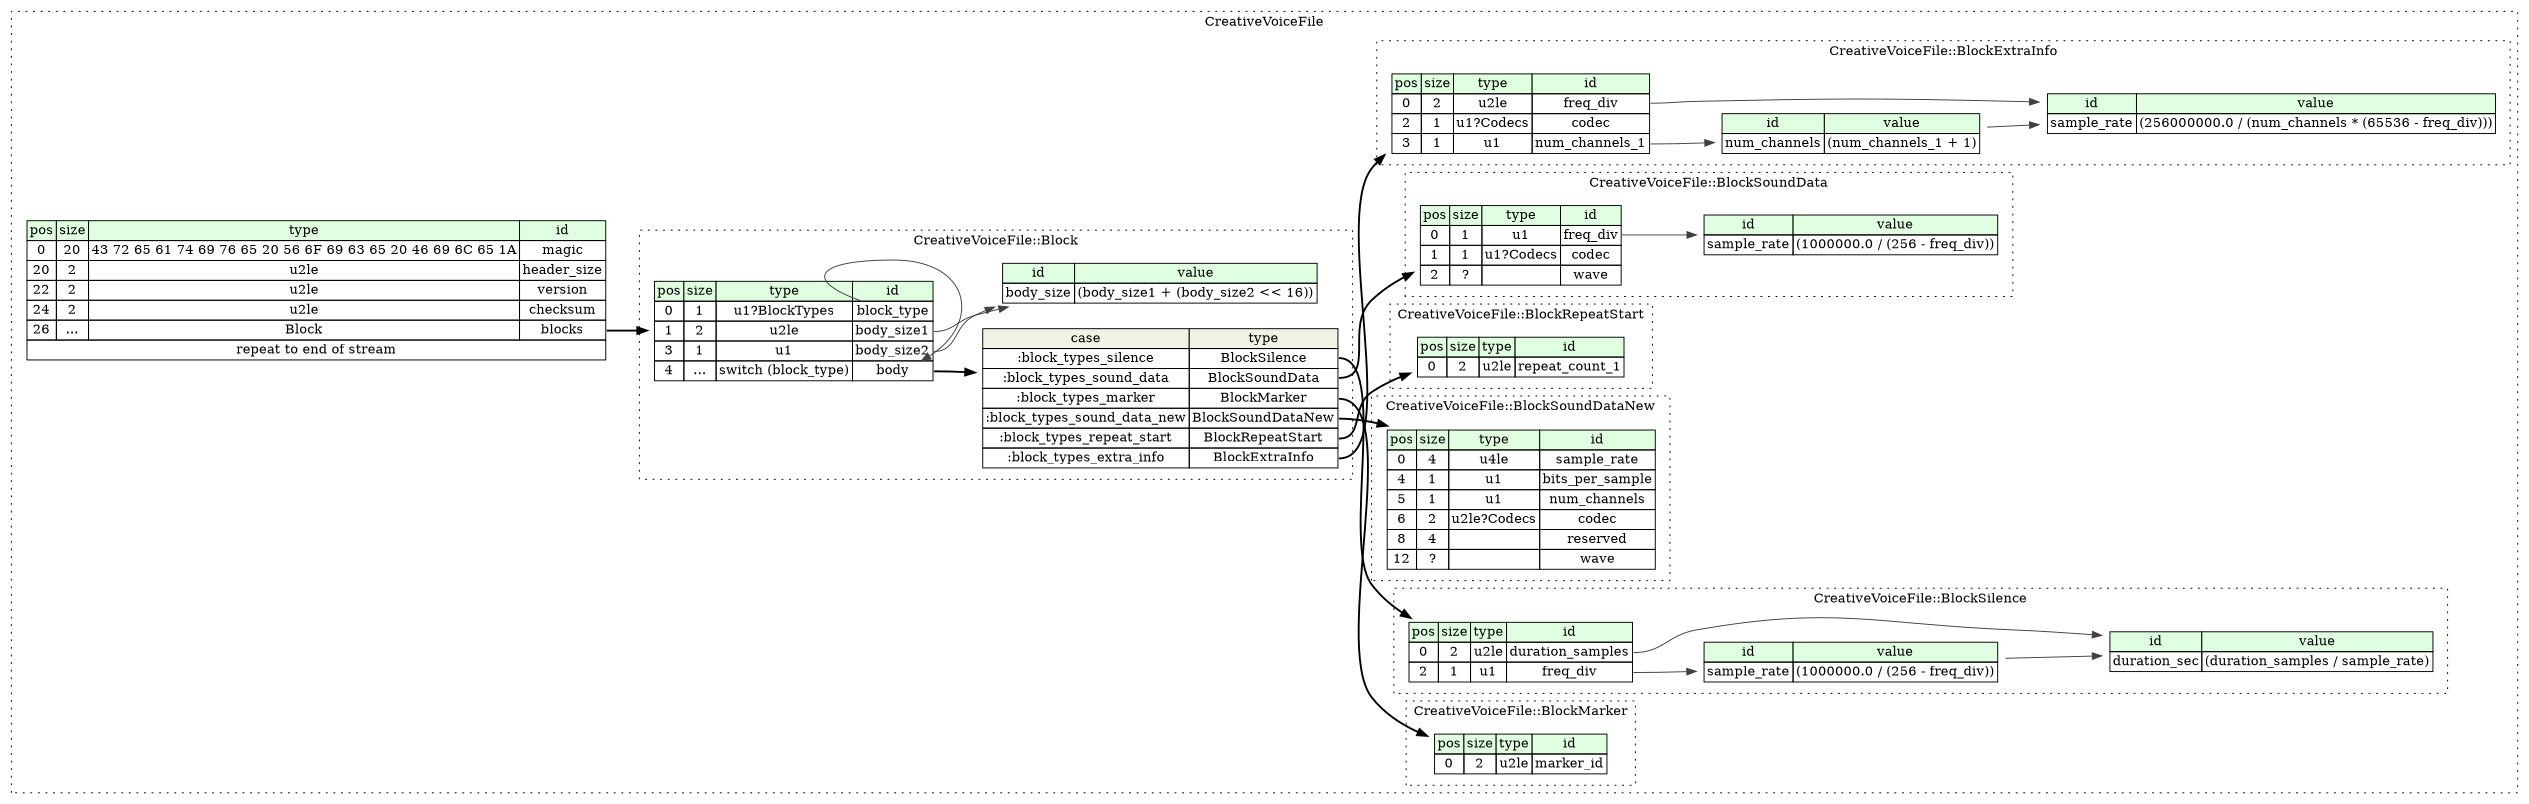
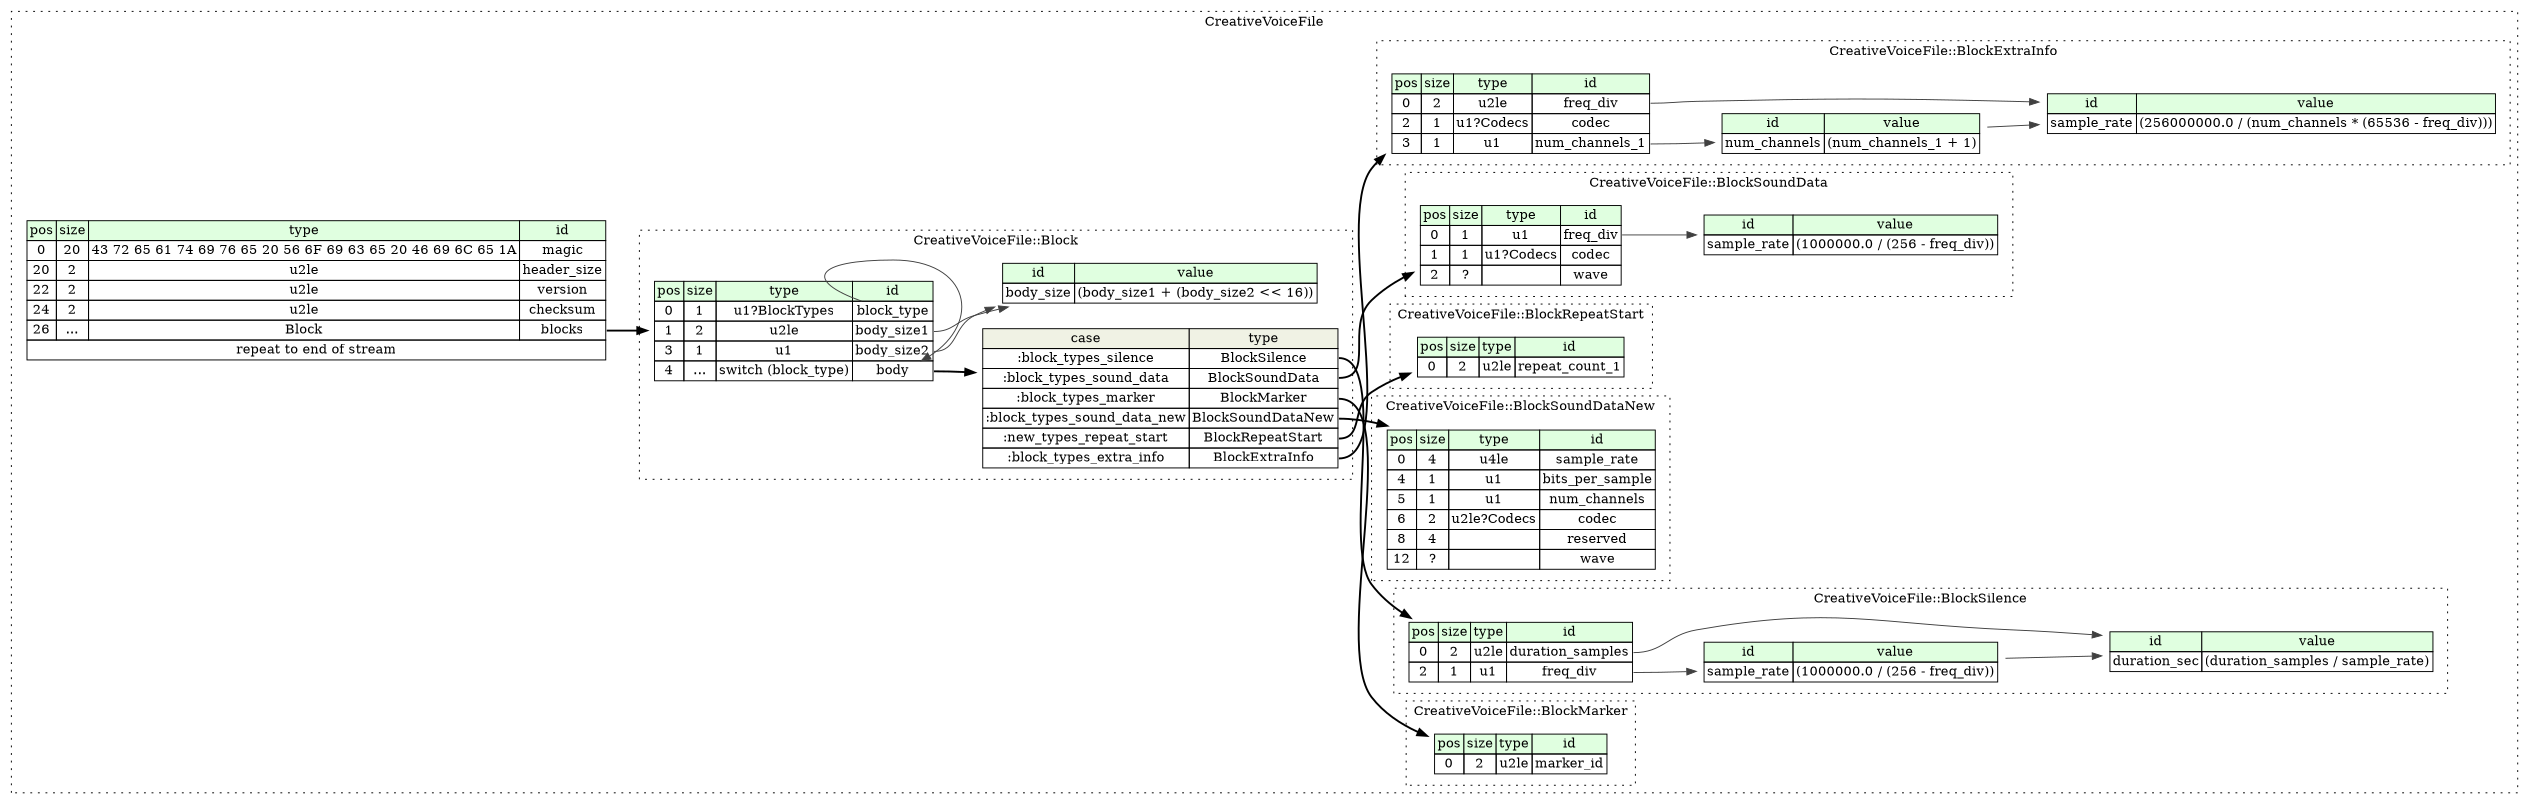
(1086, 438) -> (1086, 438)
